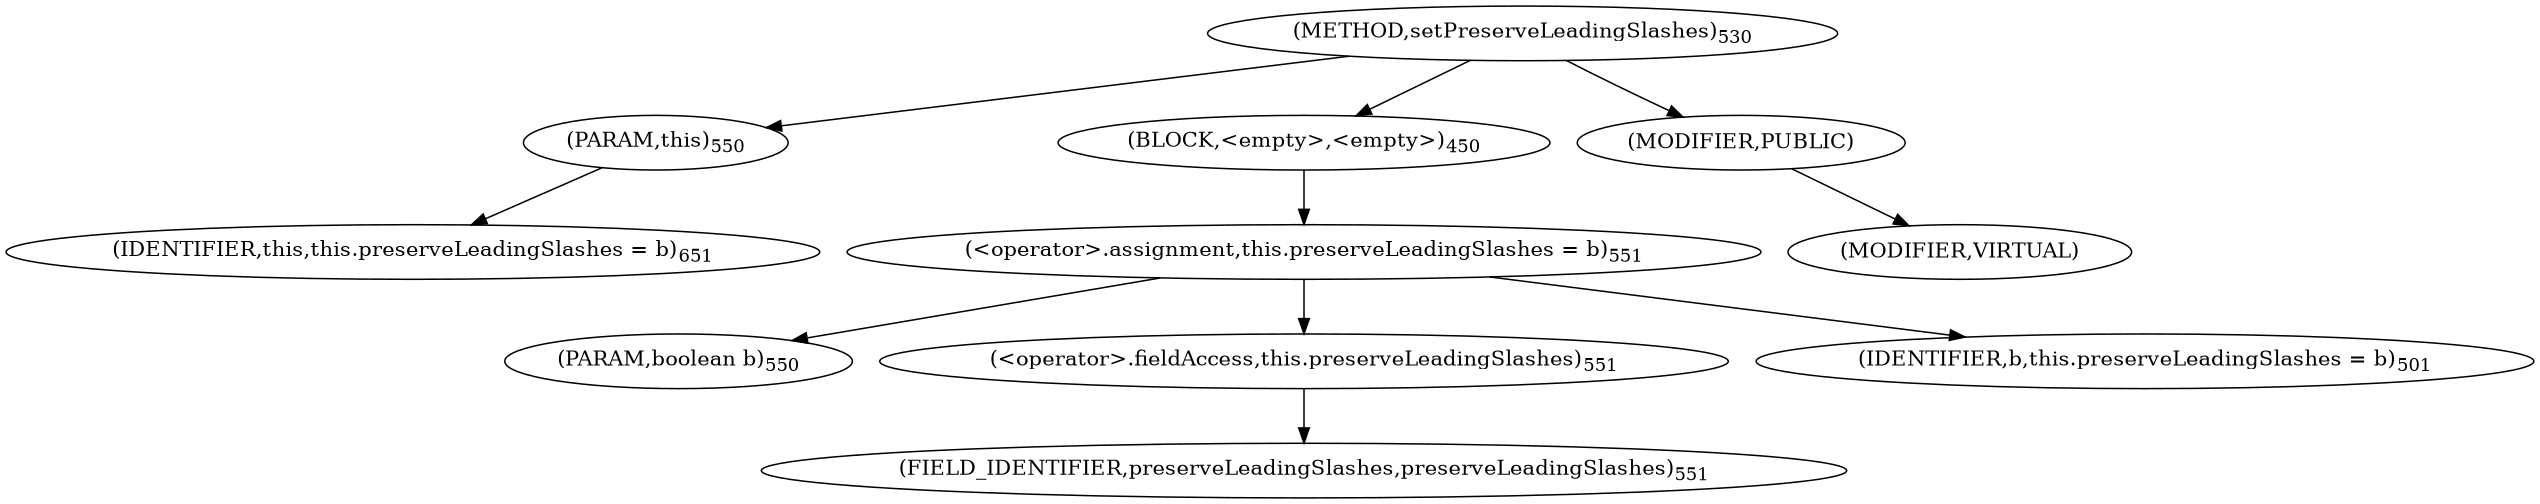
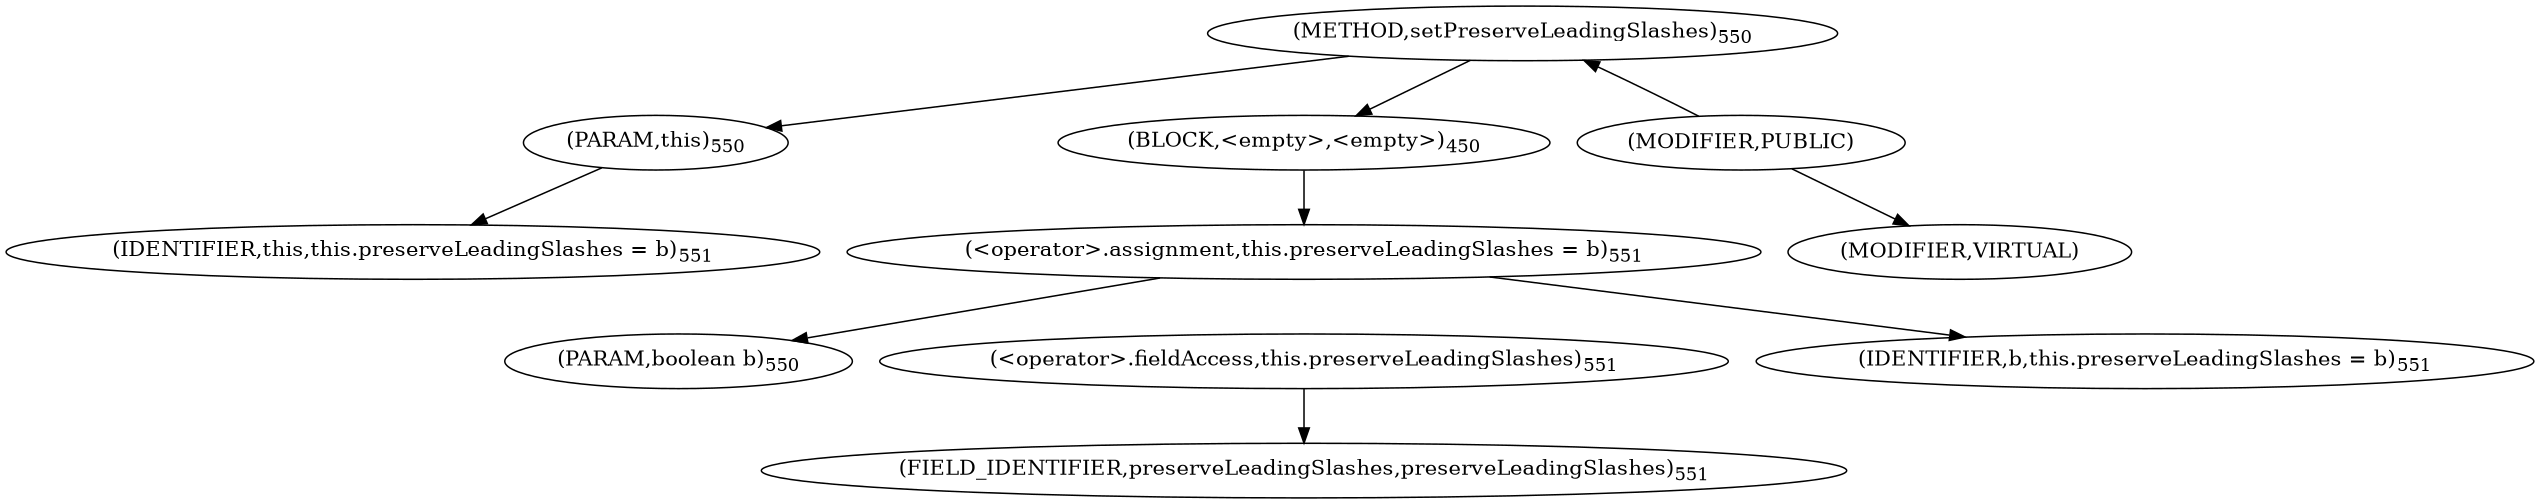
(1735, 31) -> (1735, 31)
(1618, 86) -> (1649, 91)
(696, 250) -> (696, 250)
(1304, 299) -> none
(2414, 359) -> (2414, 359)
